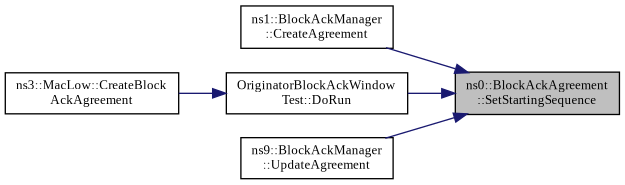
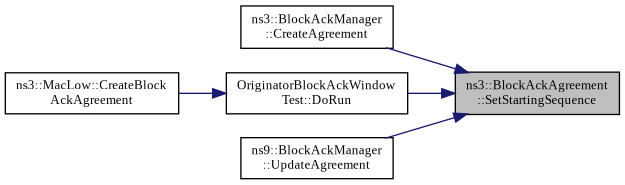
(317, 27) -> (317, 27)
(537, 93) -> (537, 93)
